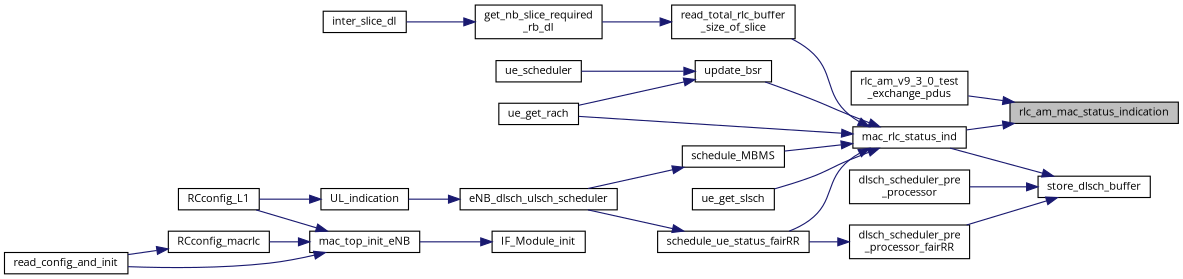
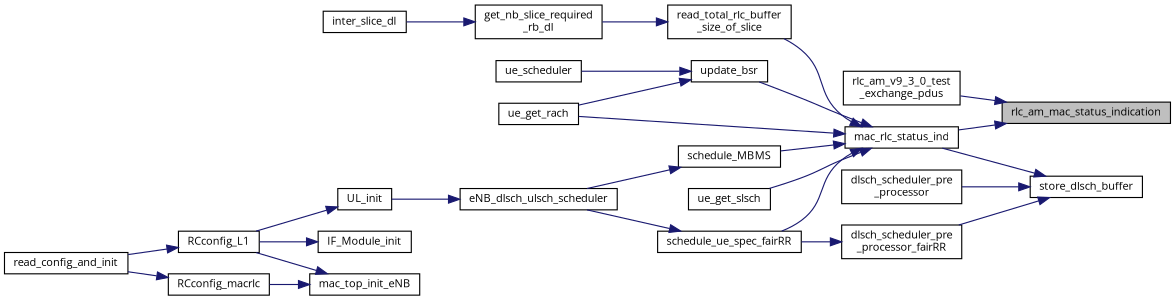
(365, 199) -> (365, 199)
(450, 242) -> (283, 242)
(733, 242) -> (729, 242)
(222, 267) -> (148, 252)
